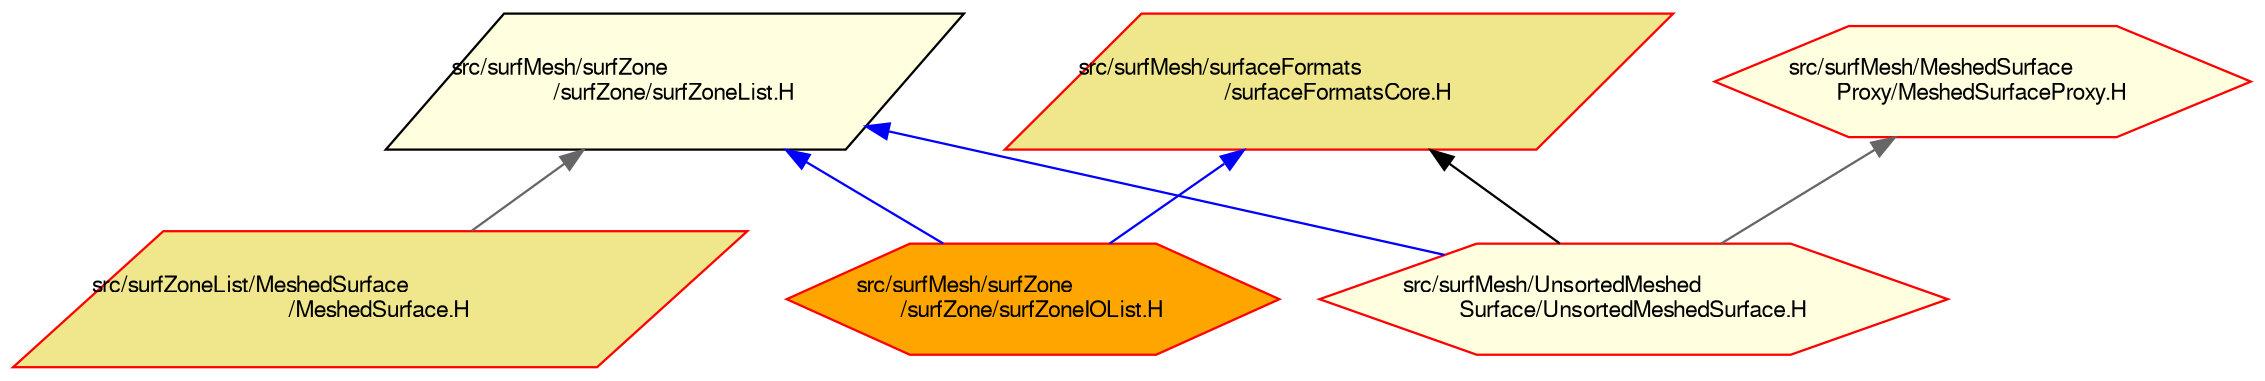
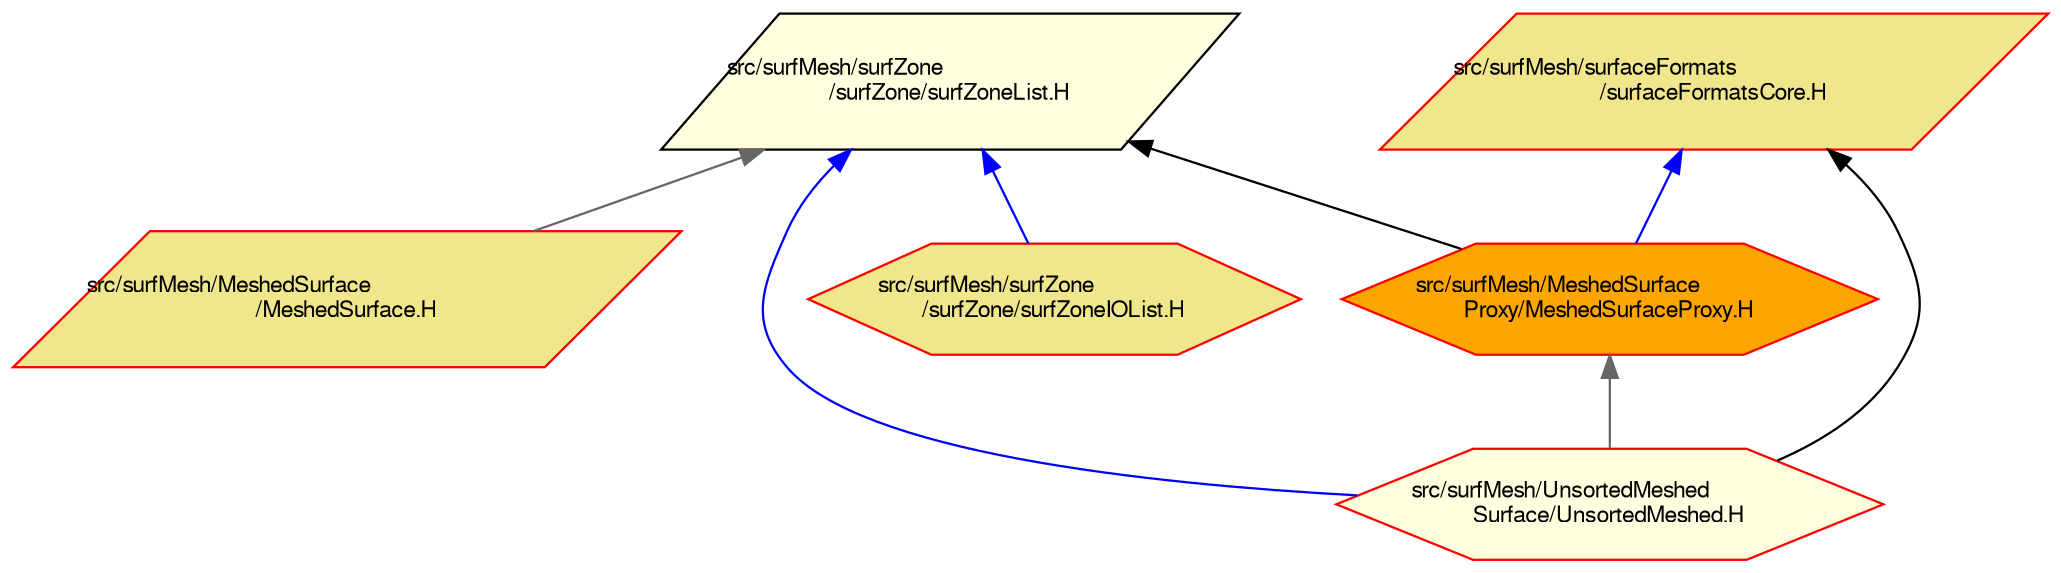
(1983, 82) -> (1610, 299)
none -> (1306, 199)
(1161, 208) -> (1654, 207)
(380, 299) -> (347, 299)
(1033, 299) -> (1054, 299)
(1634, 299) -> (1610, 504)
